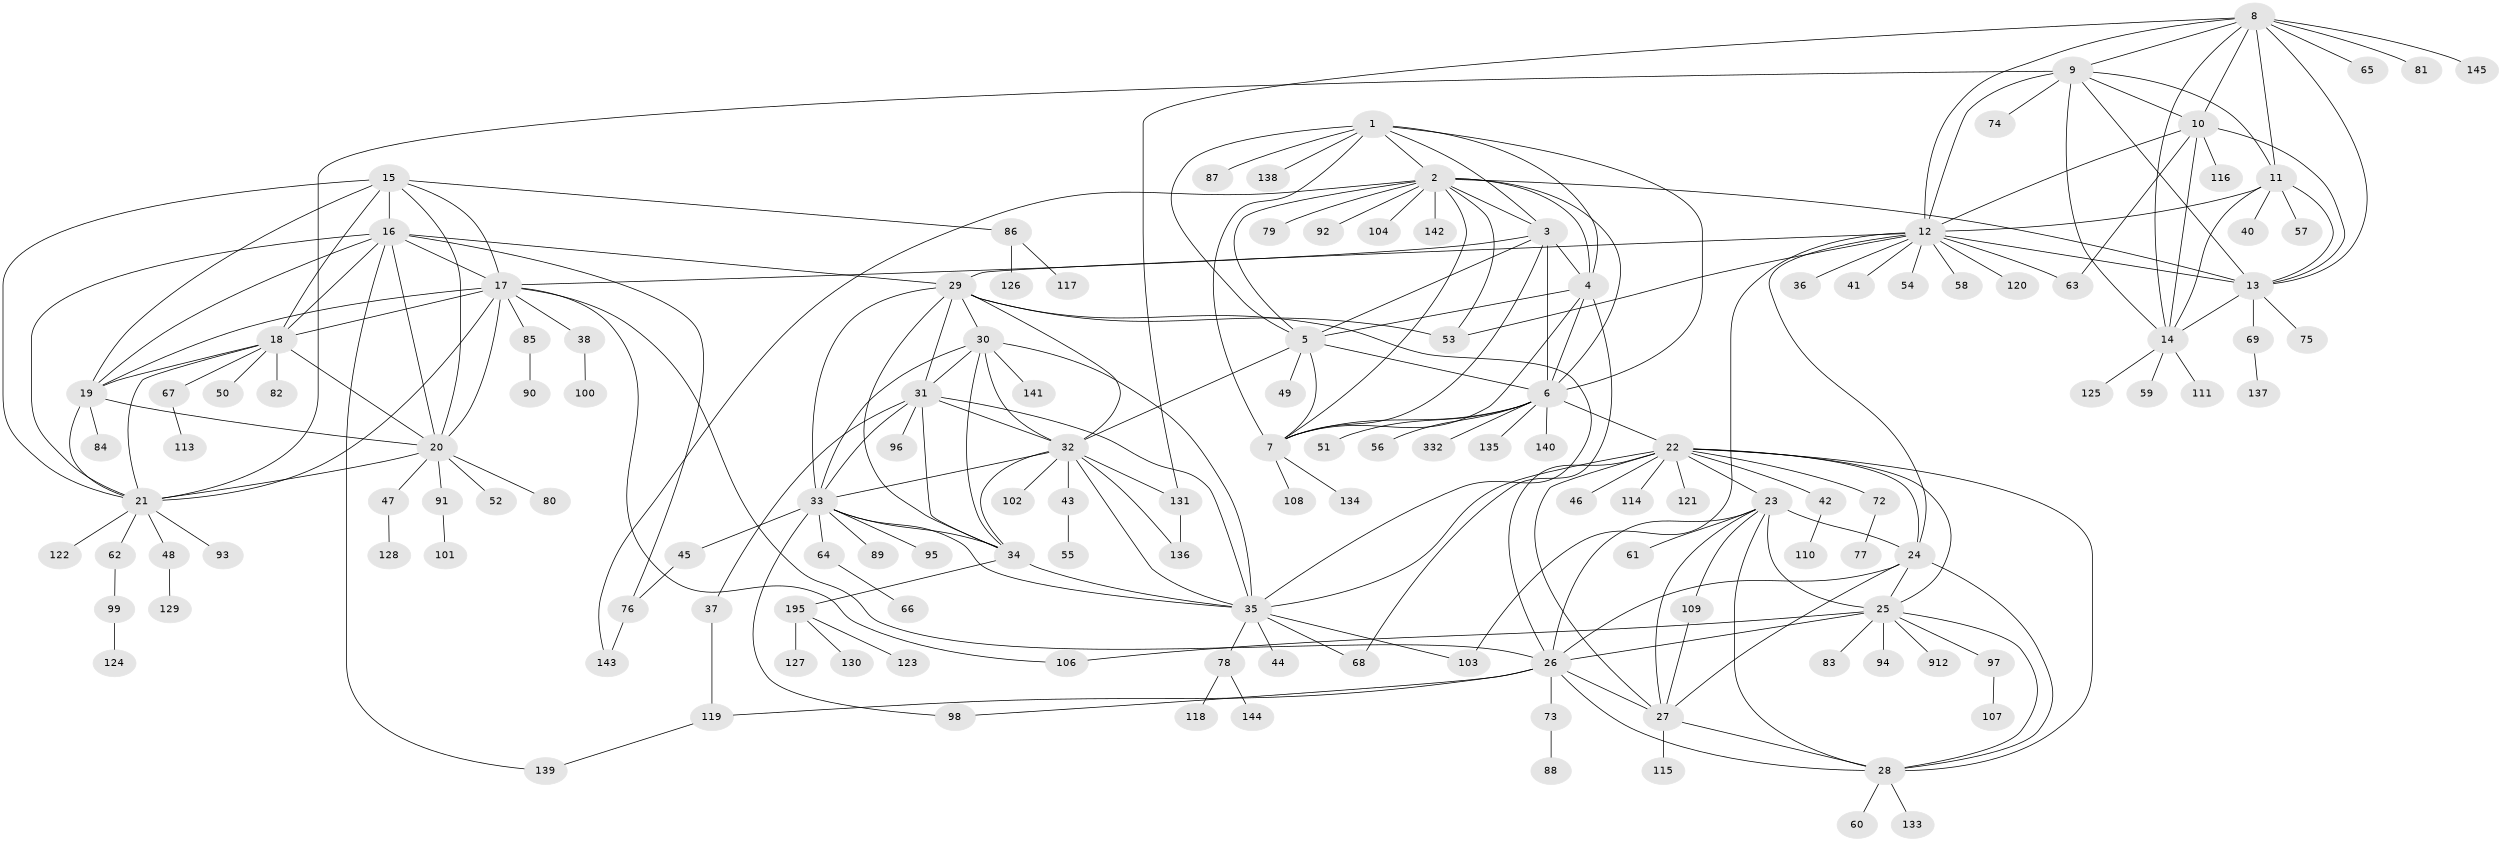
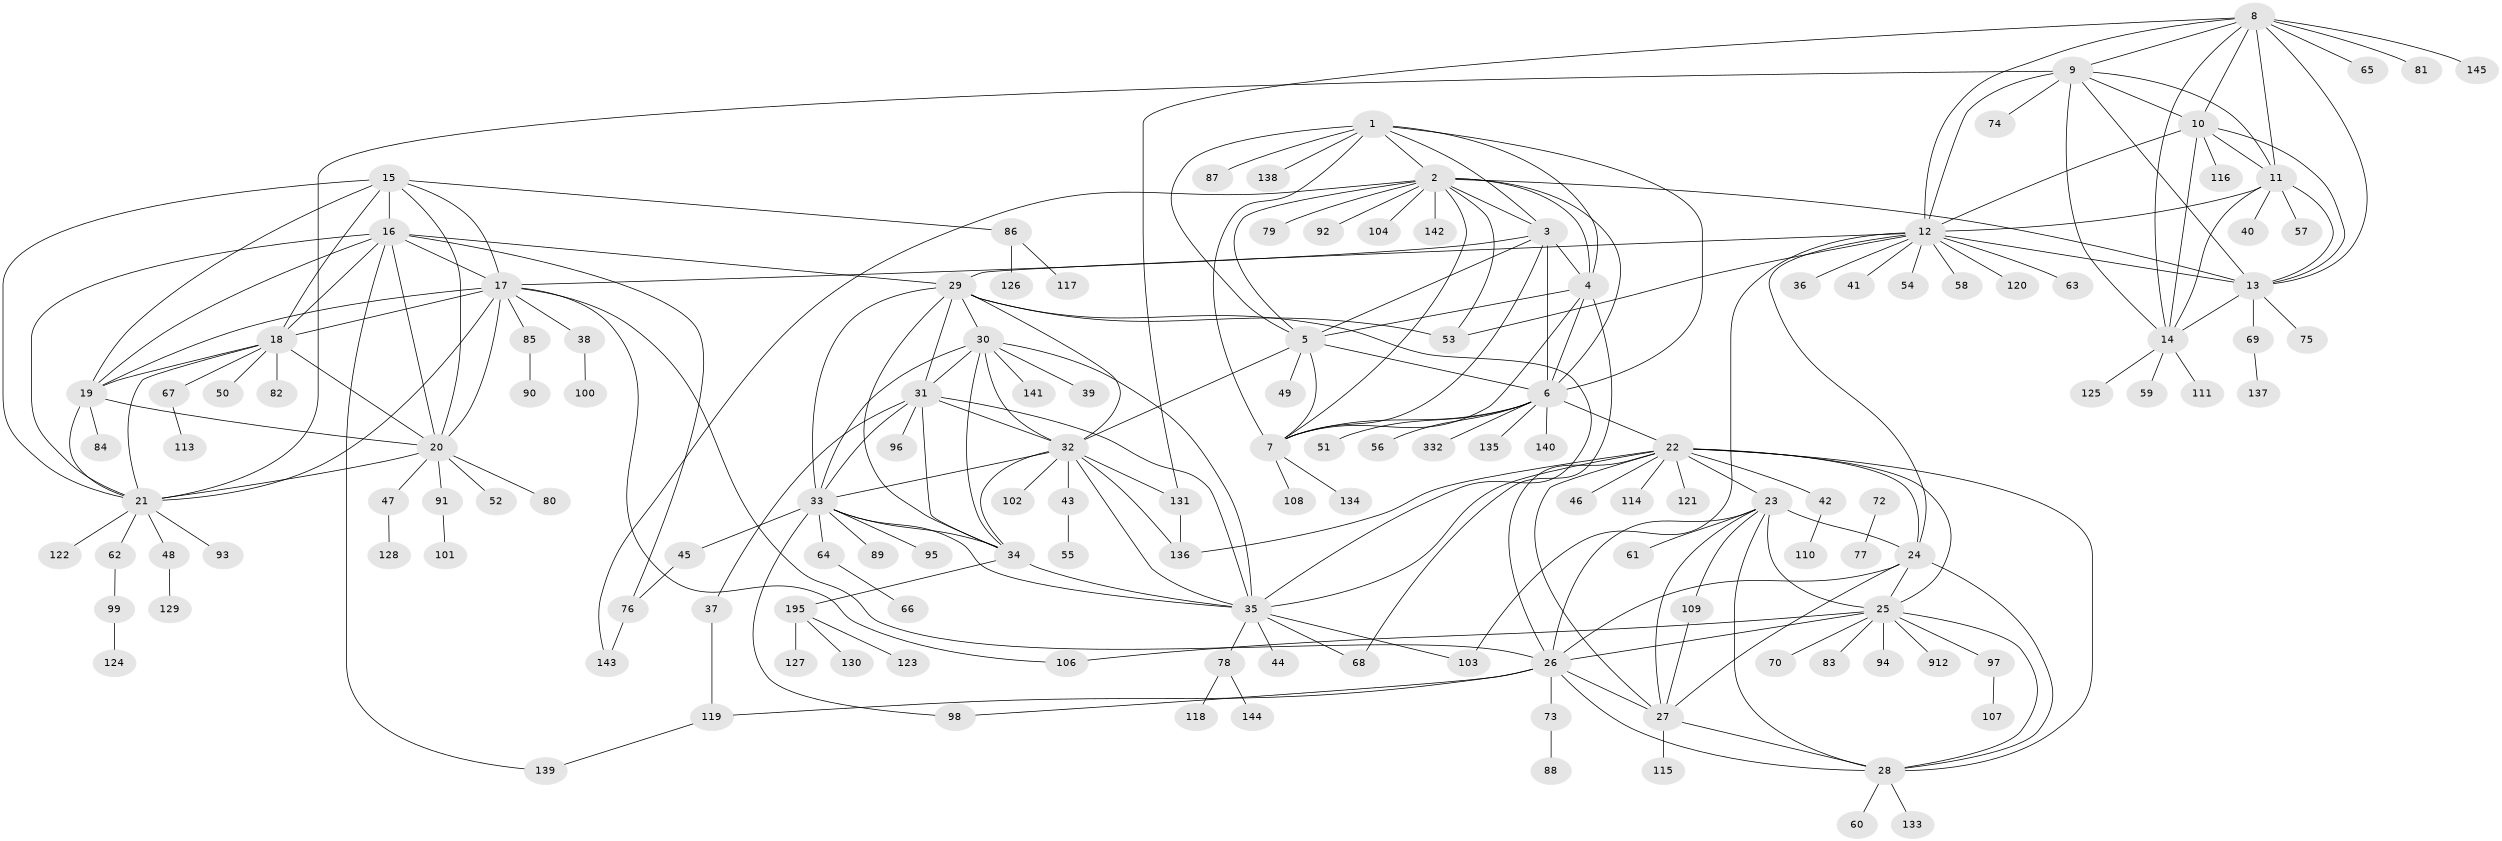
(2136, 205) -> (2238, 151)
none -> (1089, 394)
(1780, 468) -> (1425, 493)
none -> (1776, 663)
